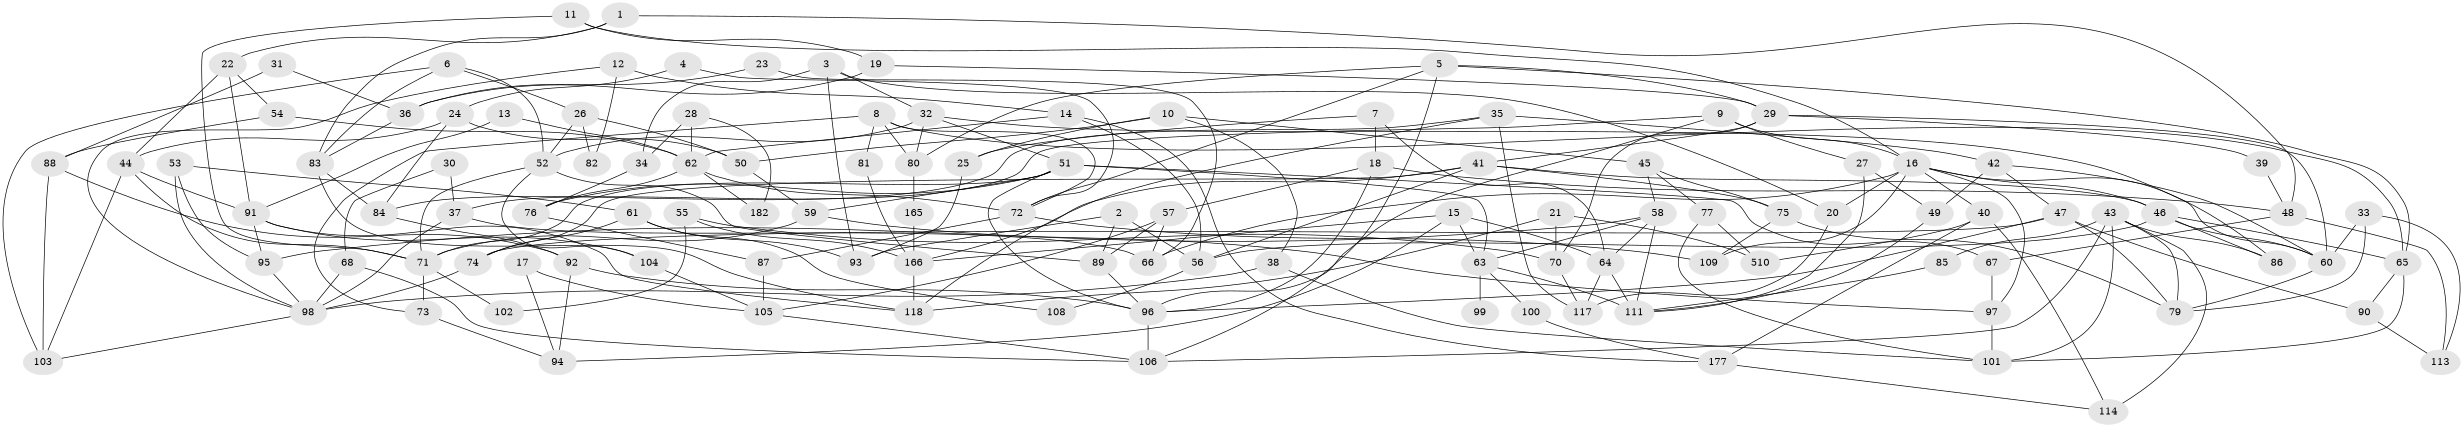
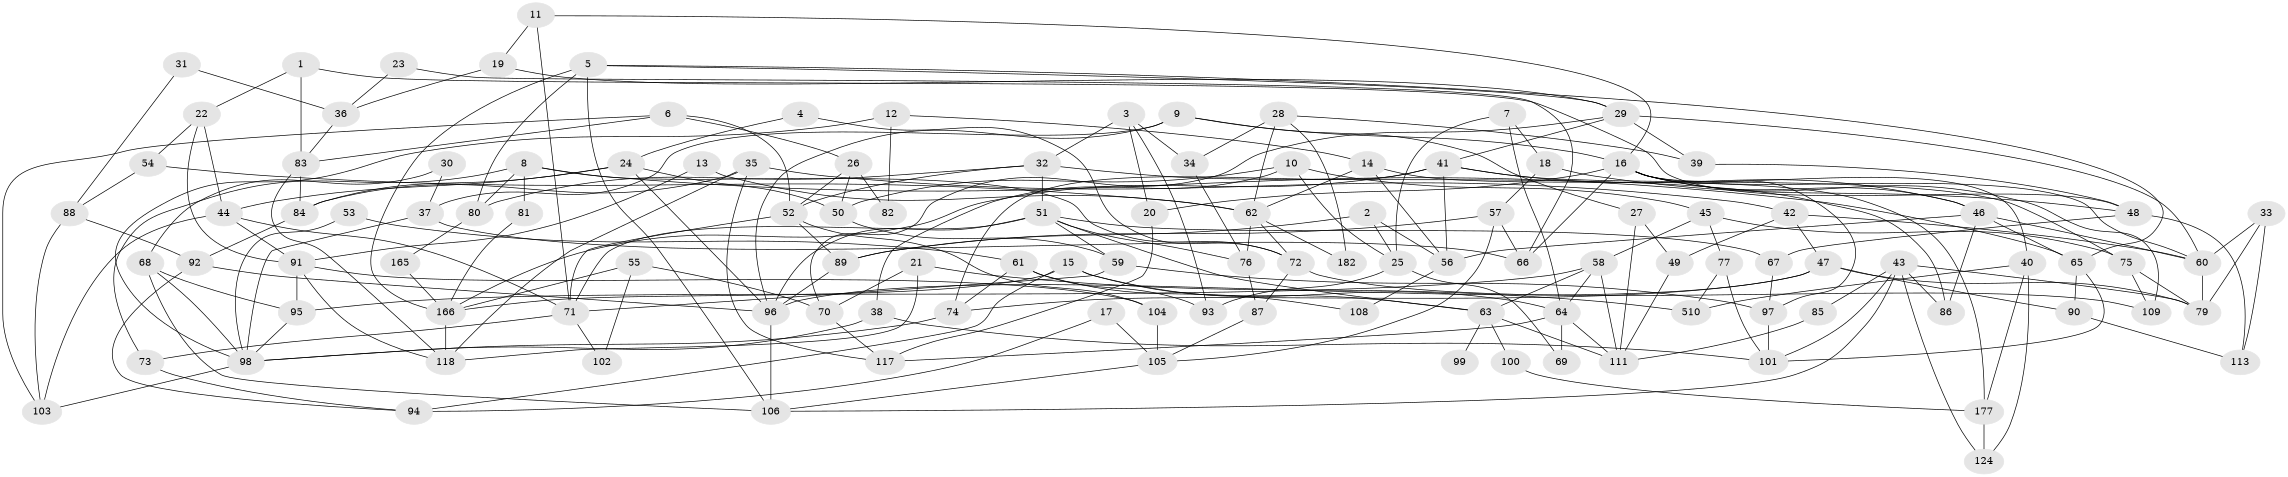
none -> (1441, 127)
(1208, 146) -> (413, 163)
(213, 235) -> (219, 292)
(986, 235) -> (1383, 238)
(1287, 282) -> (686, 226)
none -> (1562, 362)
(2108, 412) -> (1984, 462)
